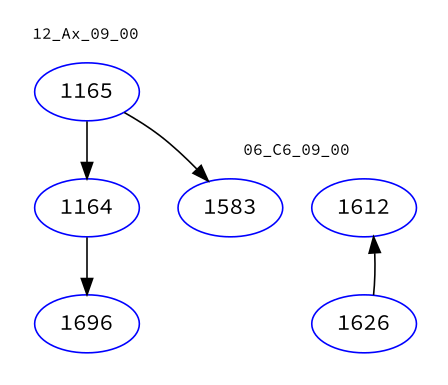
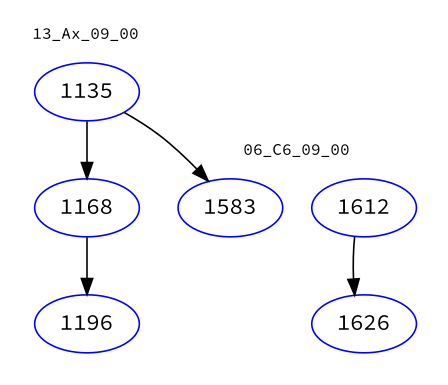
(86, 35) -> (86, 35)
(87, 92) -> (87, 92)
(87, 208) -> (87, 208)
(375, 274) -> (353, 258)
(87, 324) -> (87, 324)
